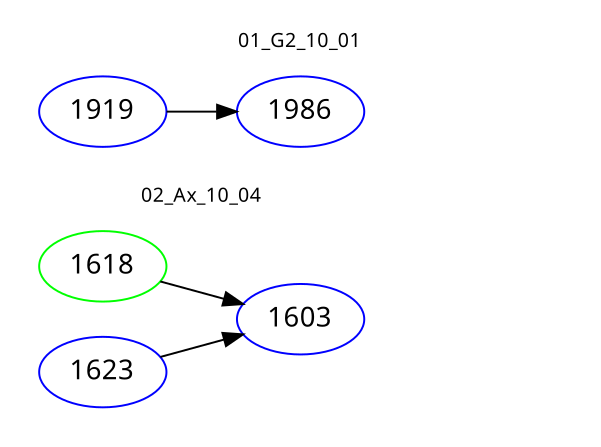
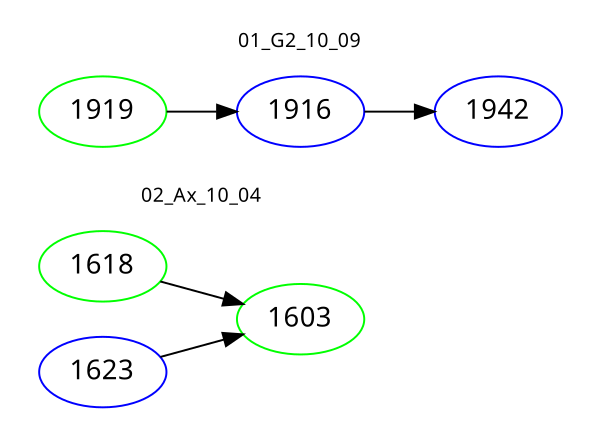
(301, 42) -> (301, 42)
(103, 112) -> (103, 112)
(301, 112) -> (301, 112)
none -> (498, 112)
(301, 319) -> (301, 319)
